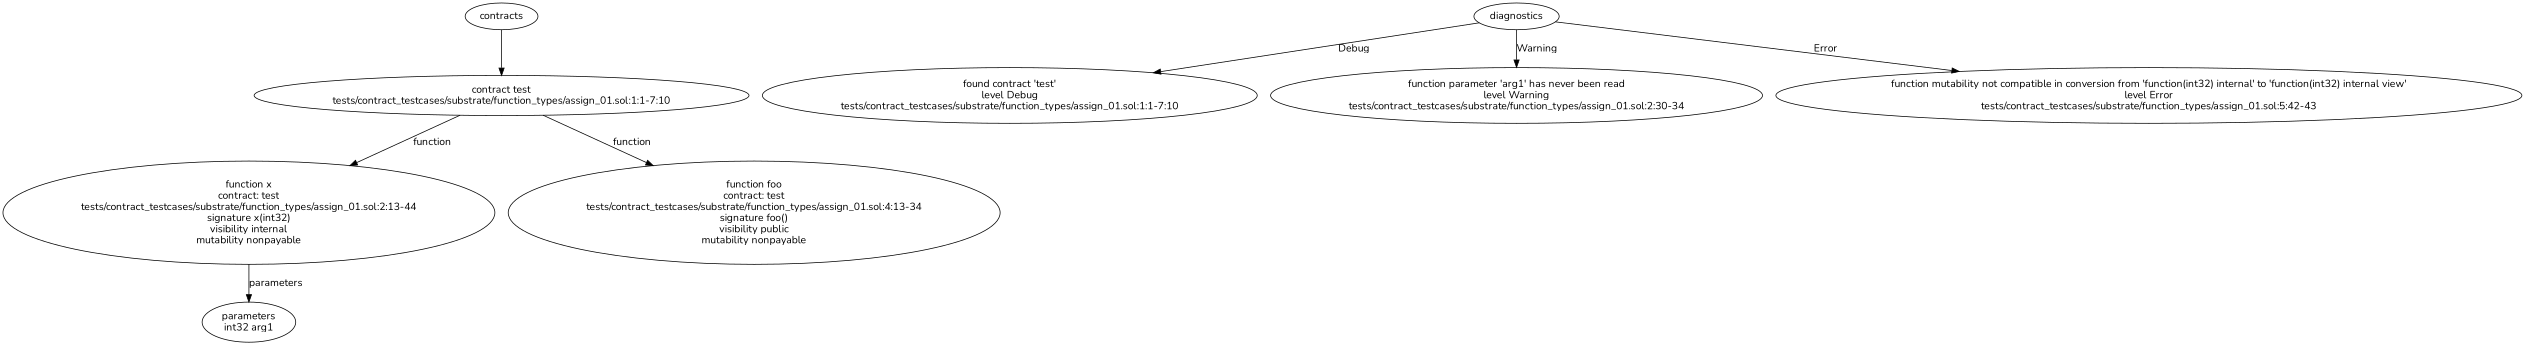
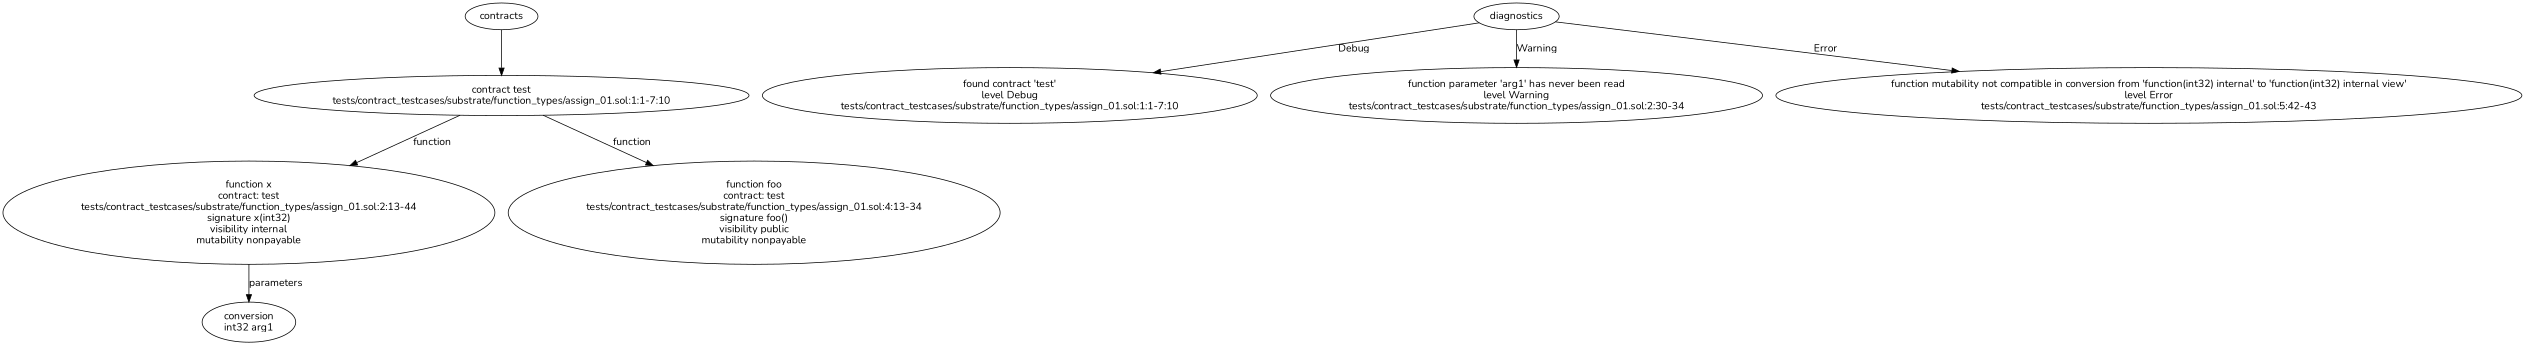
(249, 322) -> (249, 322)
